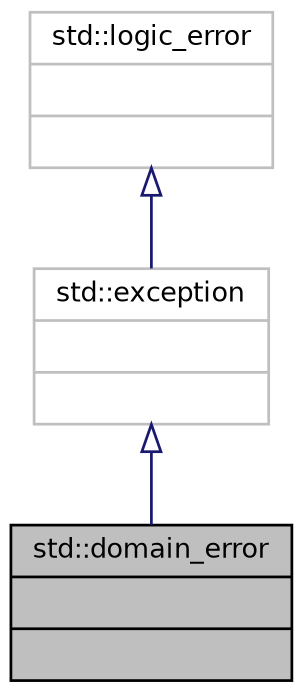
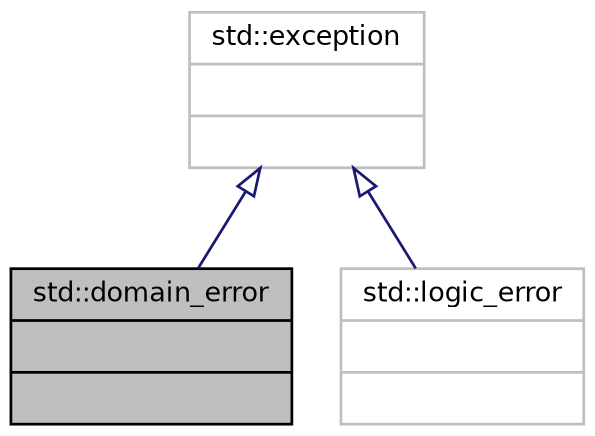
(151, 232) -> (392, 230)
